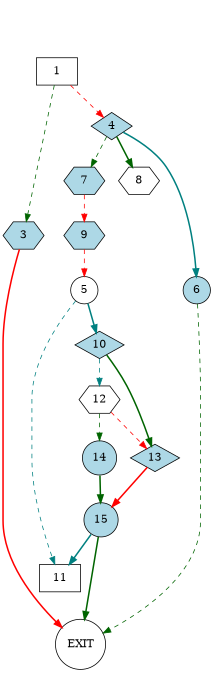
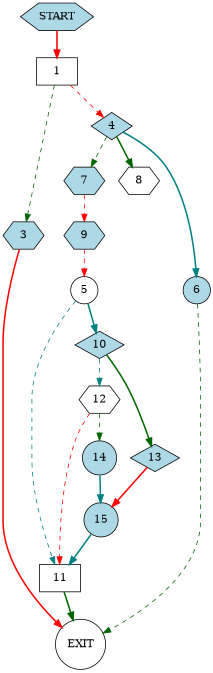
none -> (57, 17)
(126, 428) -> (65, 483)
(100, 485) -> (100, 485)
(92, 574) -> (67, 602)
